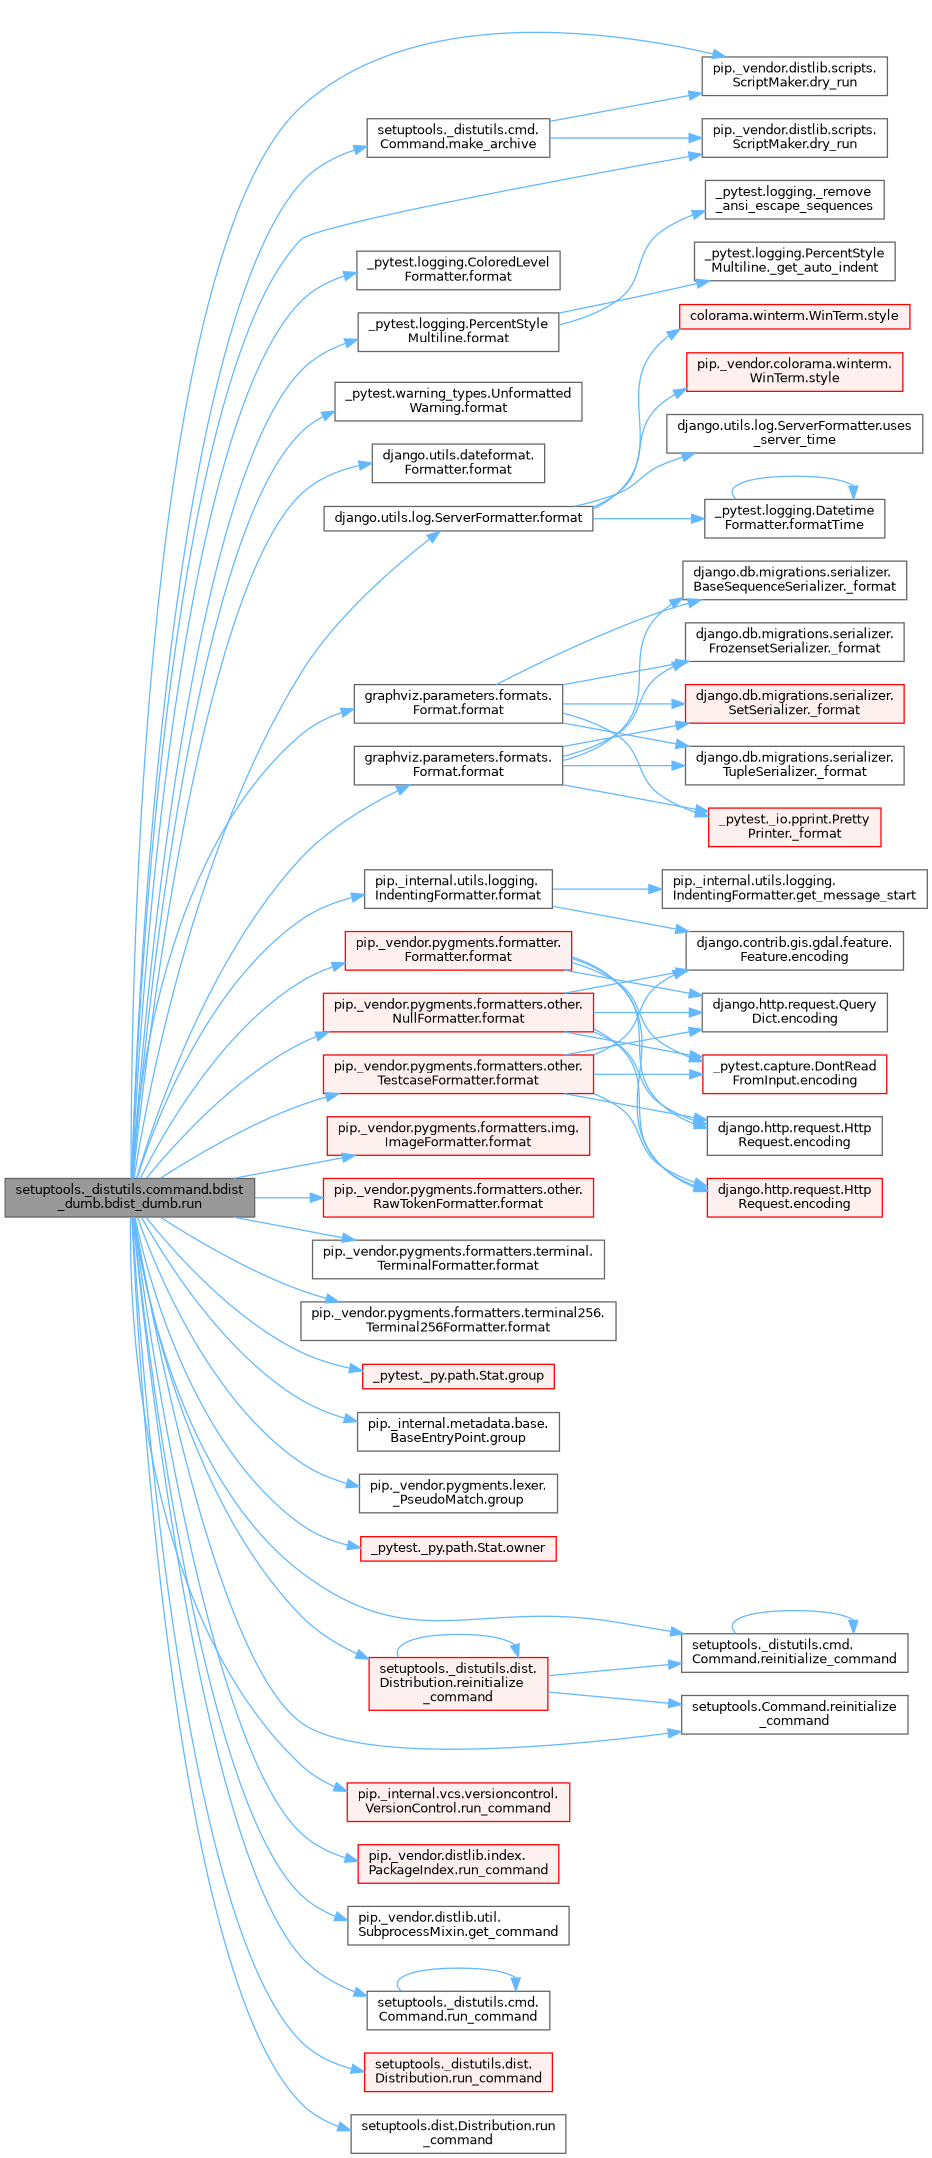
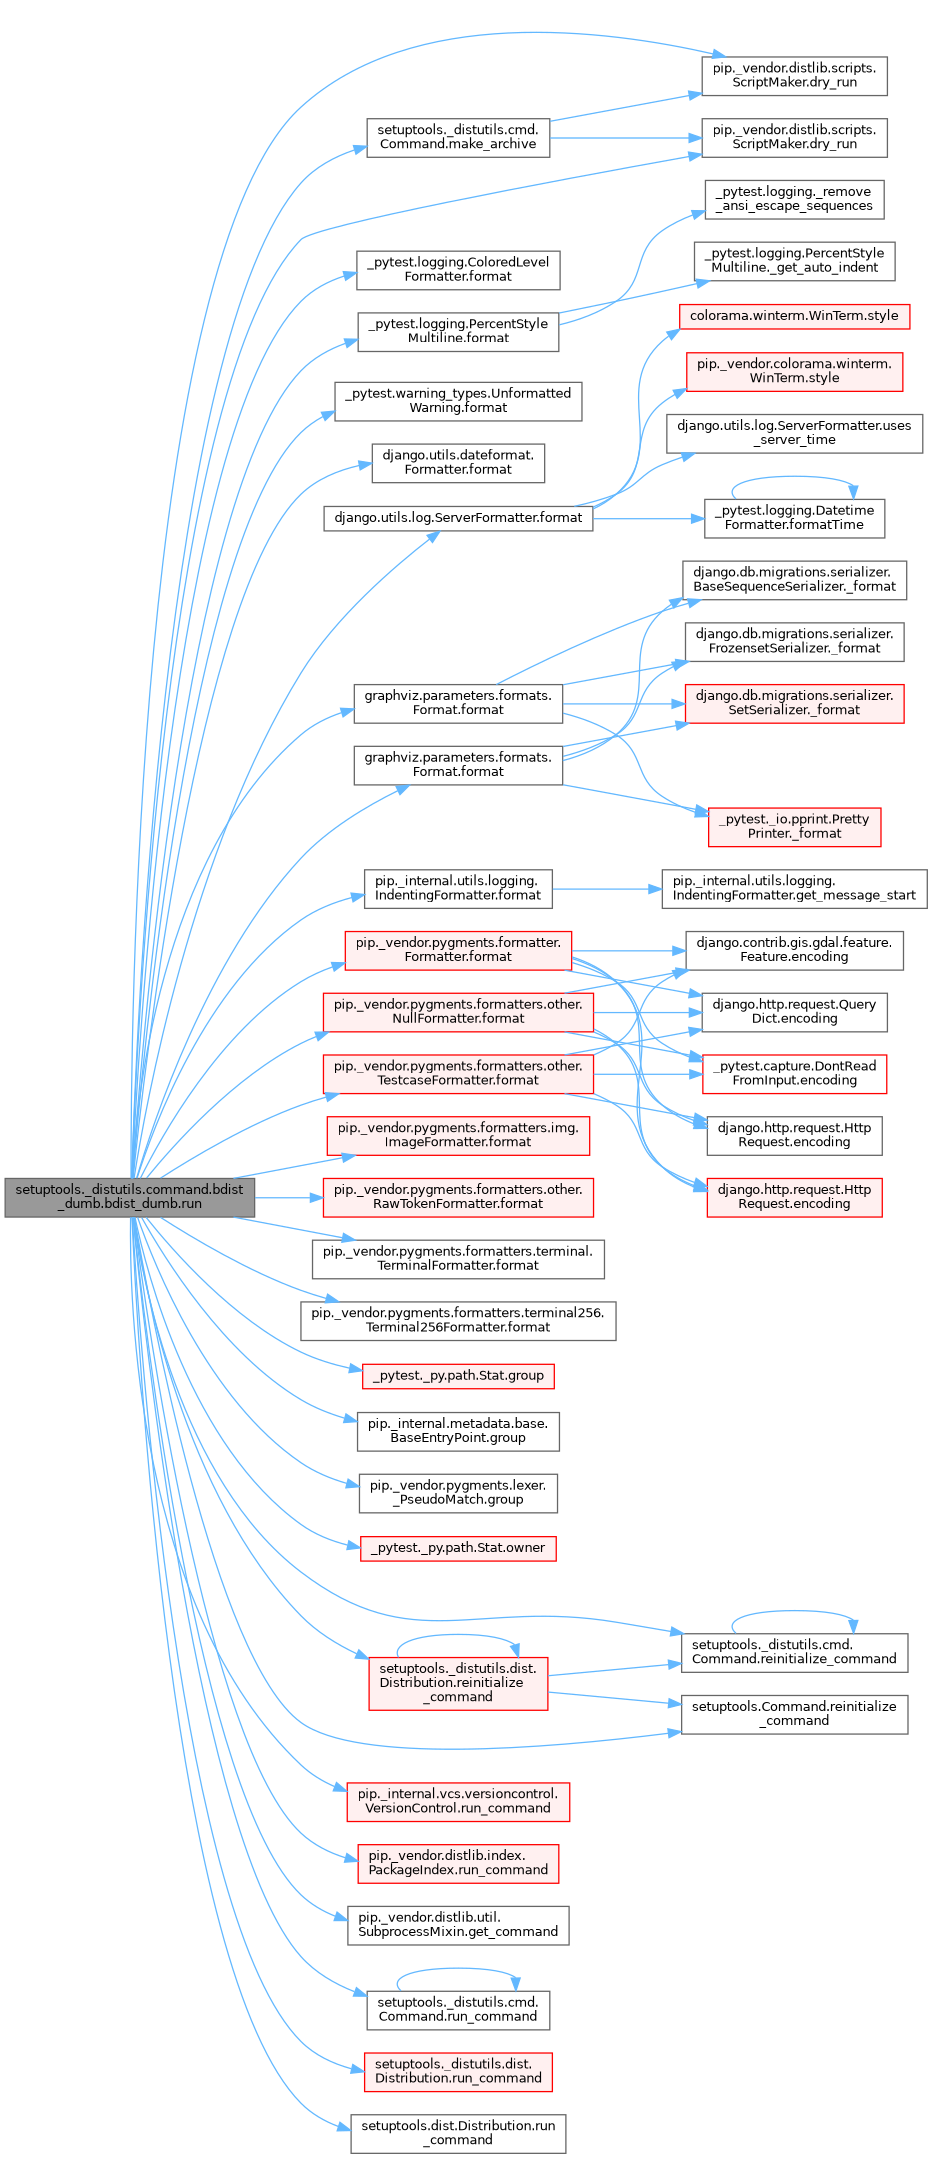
(795, 766) -> none
(614, 918) -> (622, 951)
